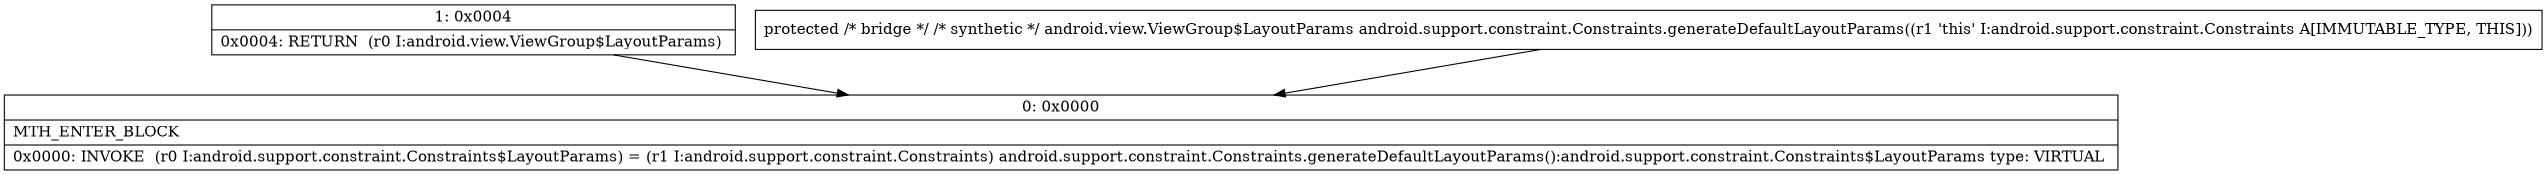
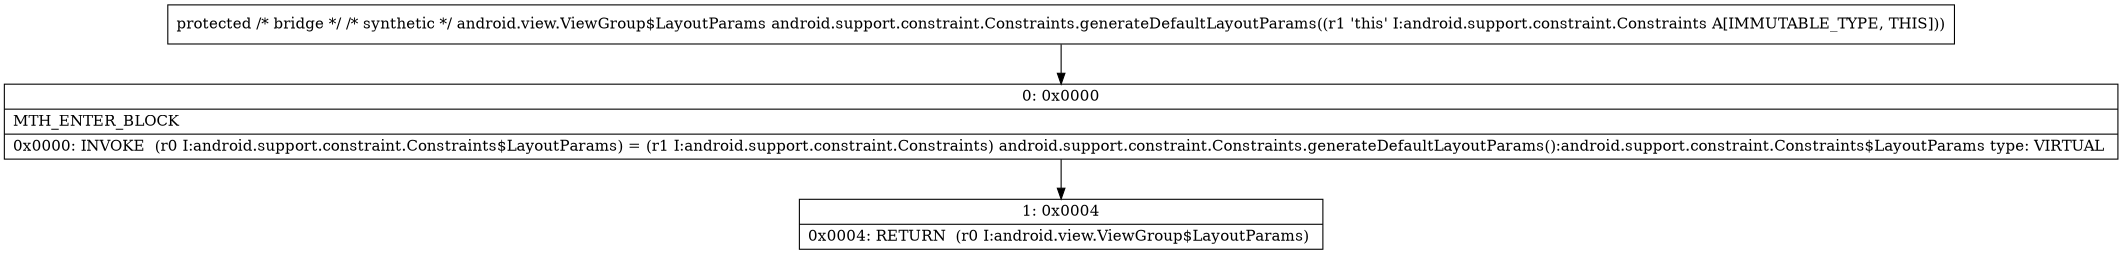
(725, 74) -> (1061, 174)
